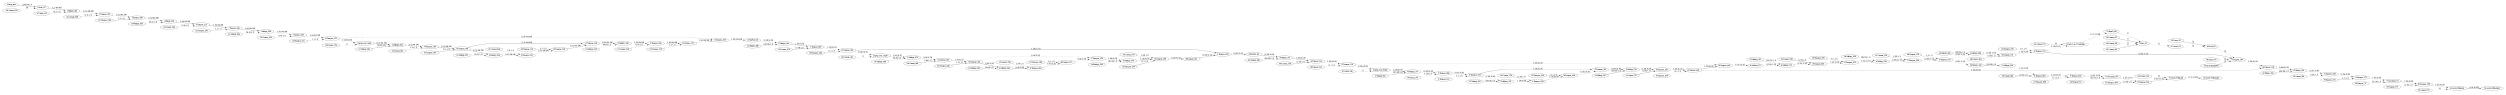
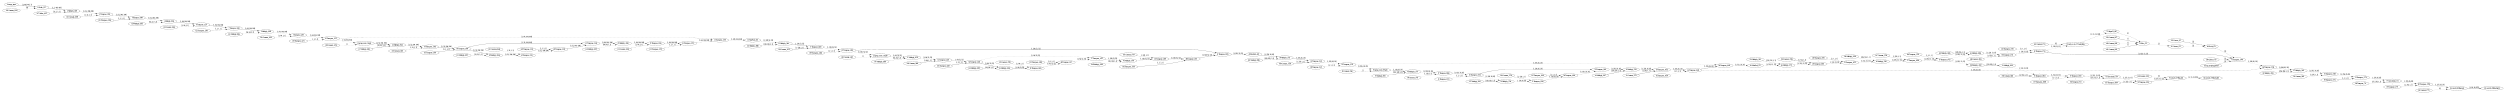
(1144, 63) -> (1161, 65)
